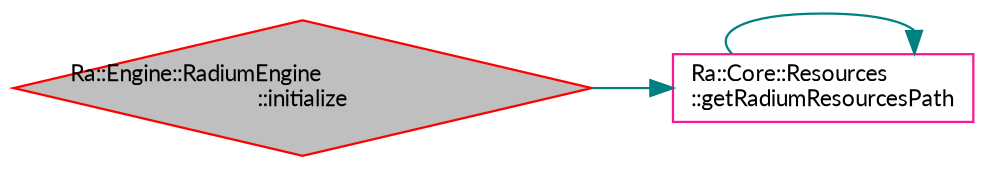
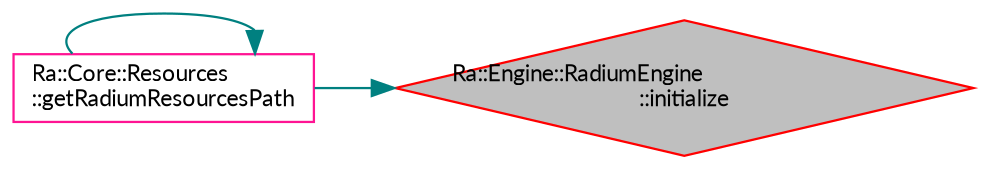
(621, 88) -> (343, 88)
